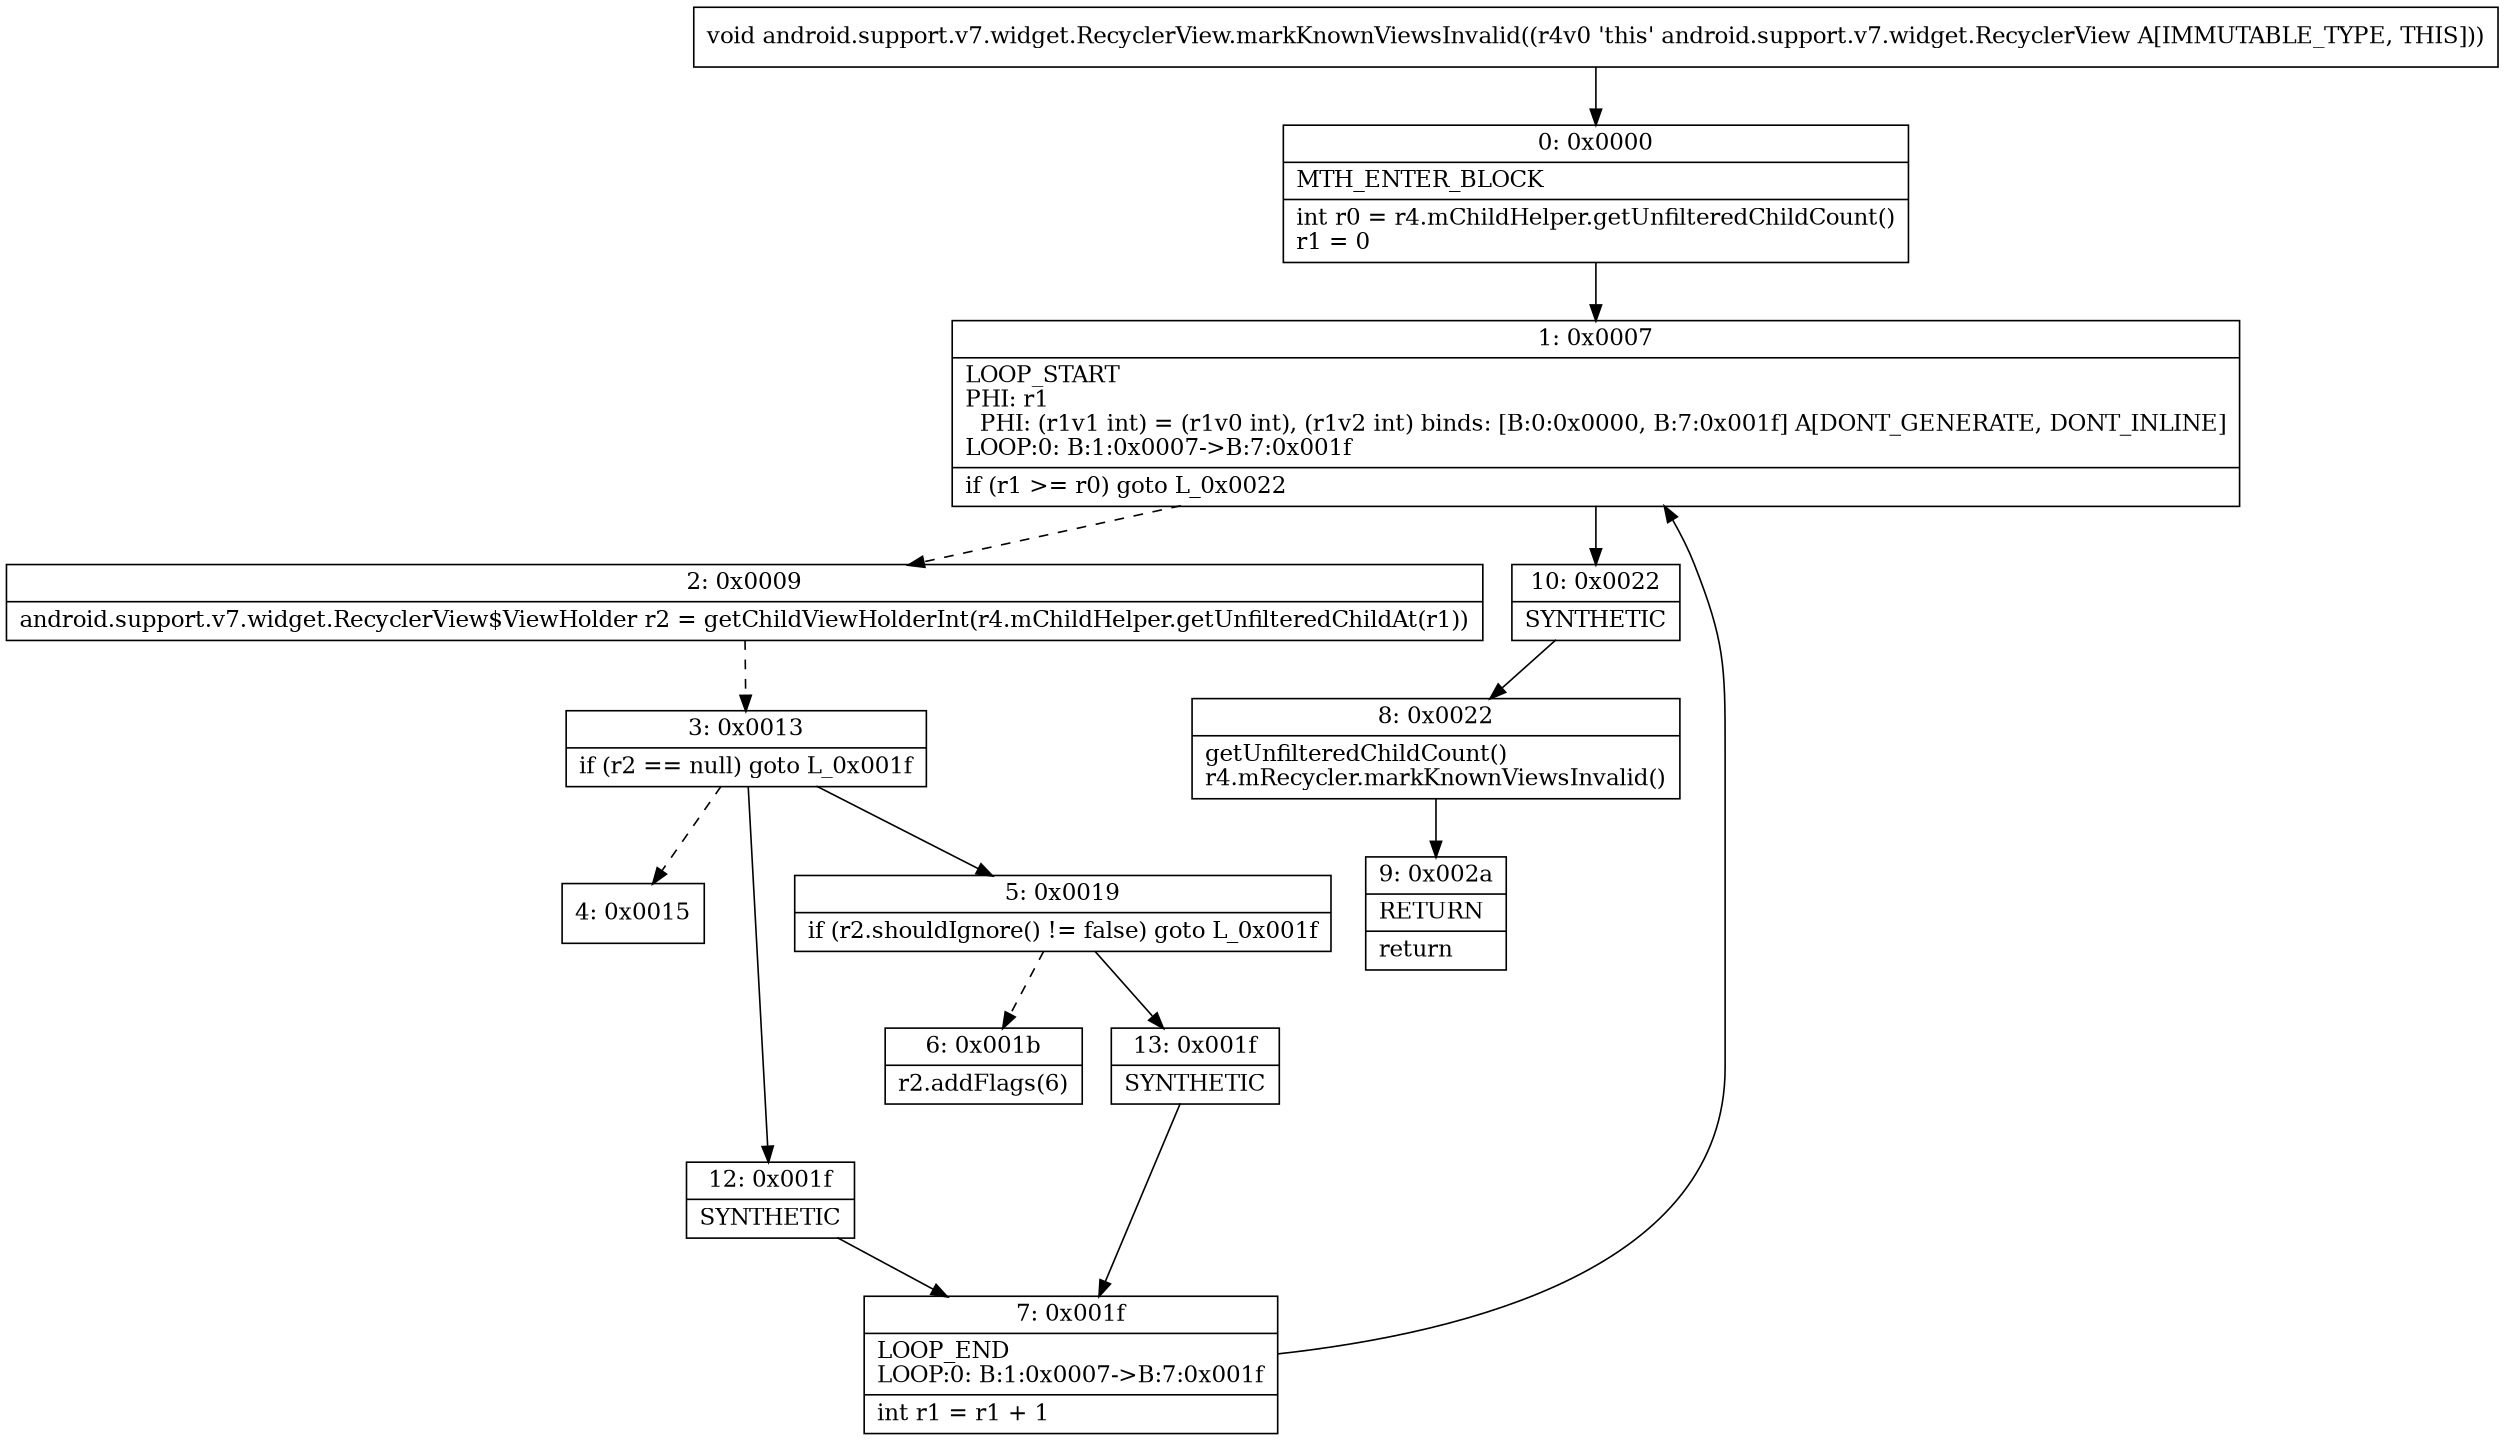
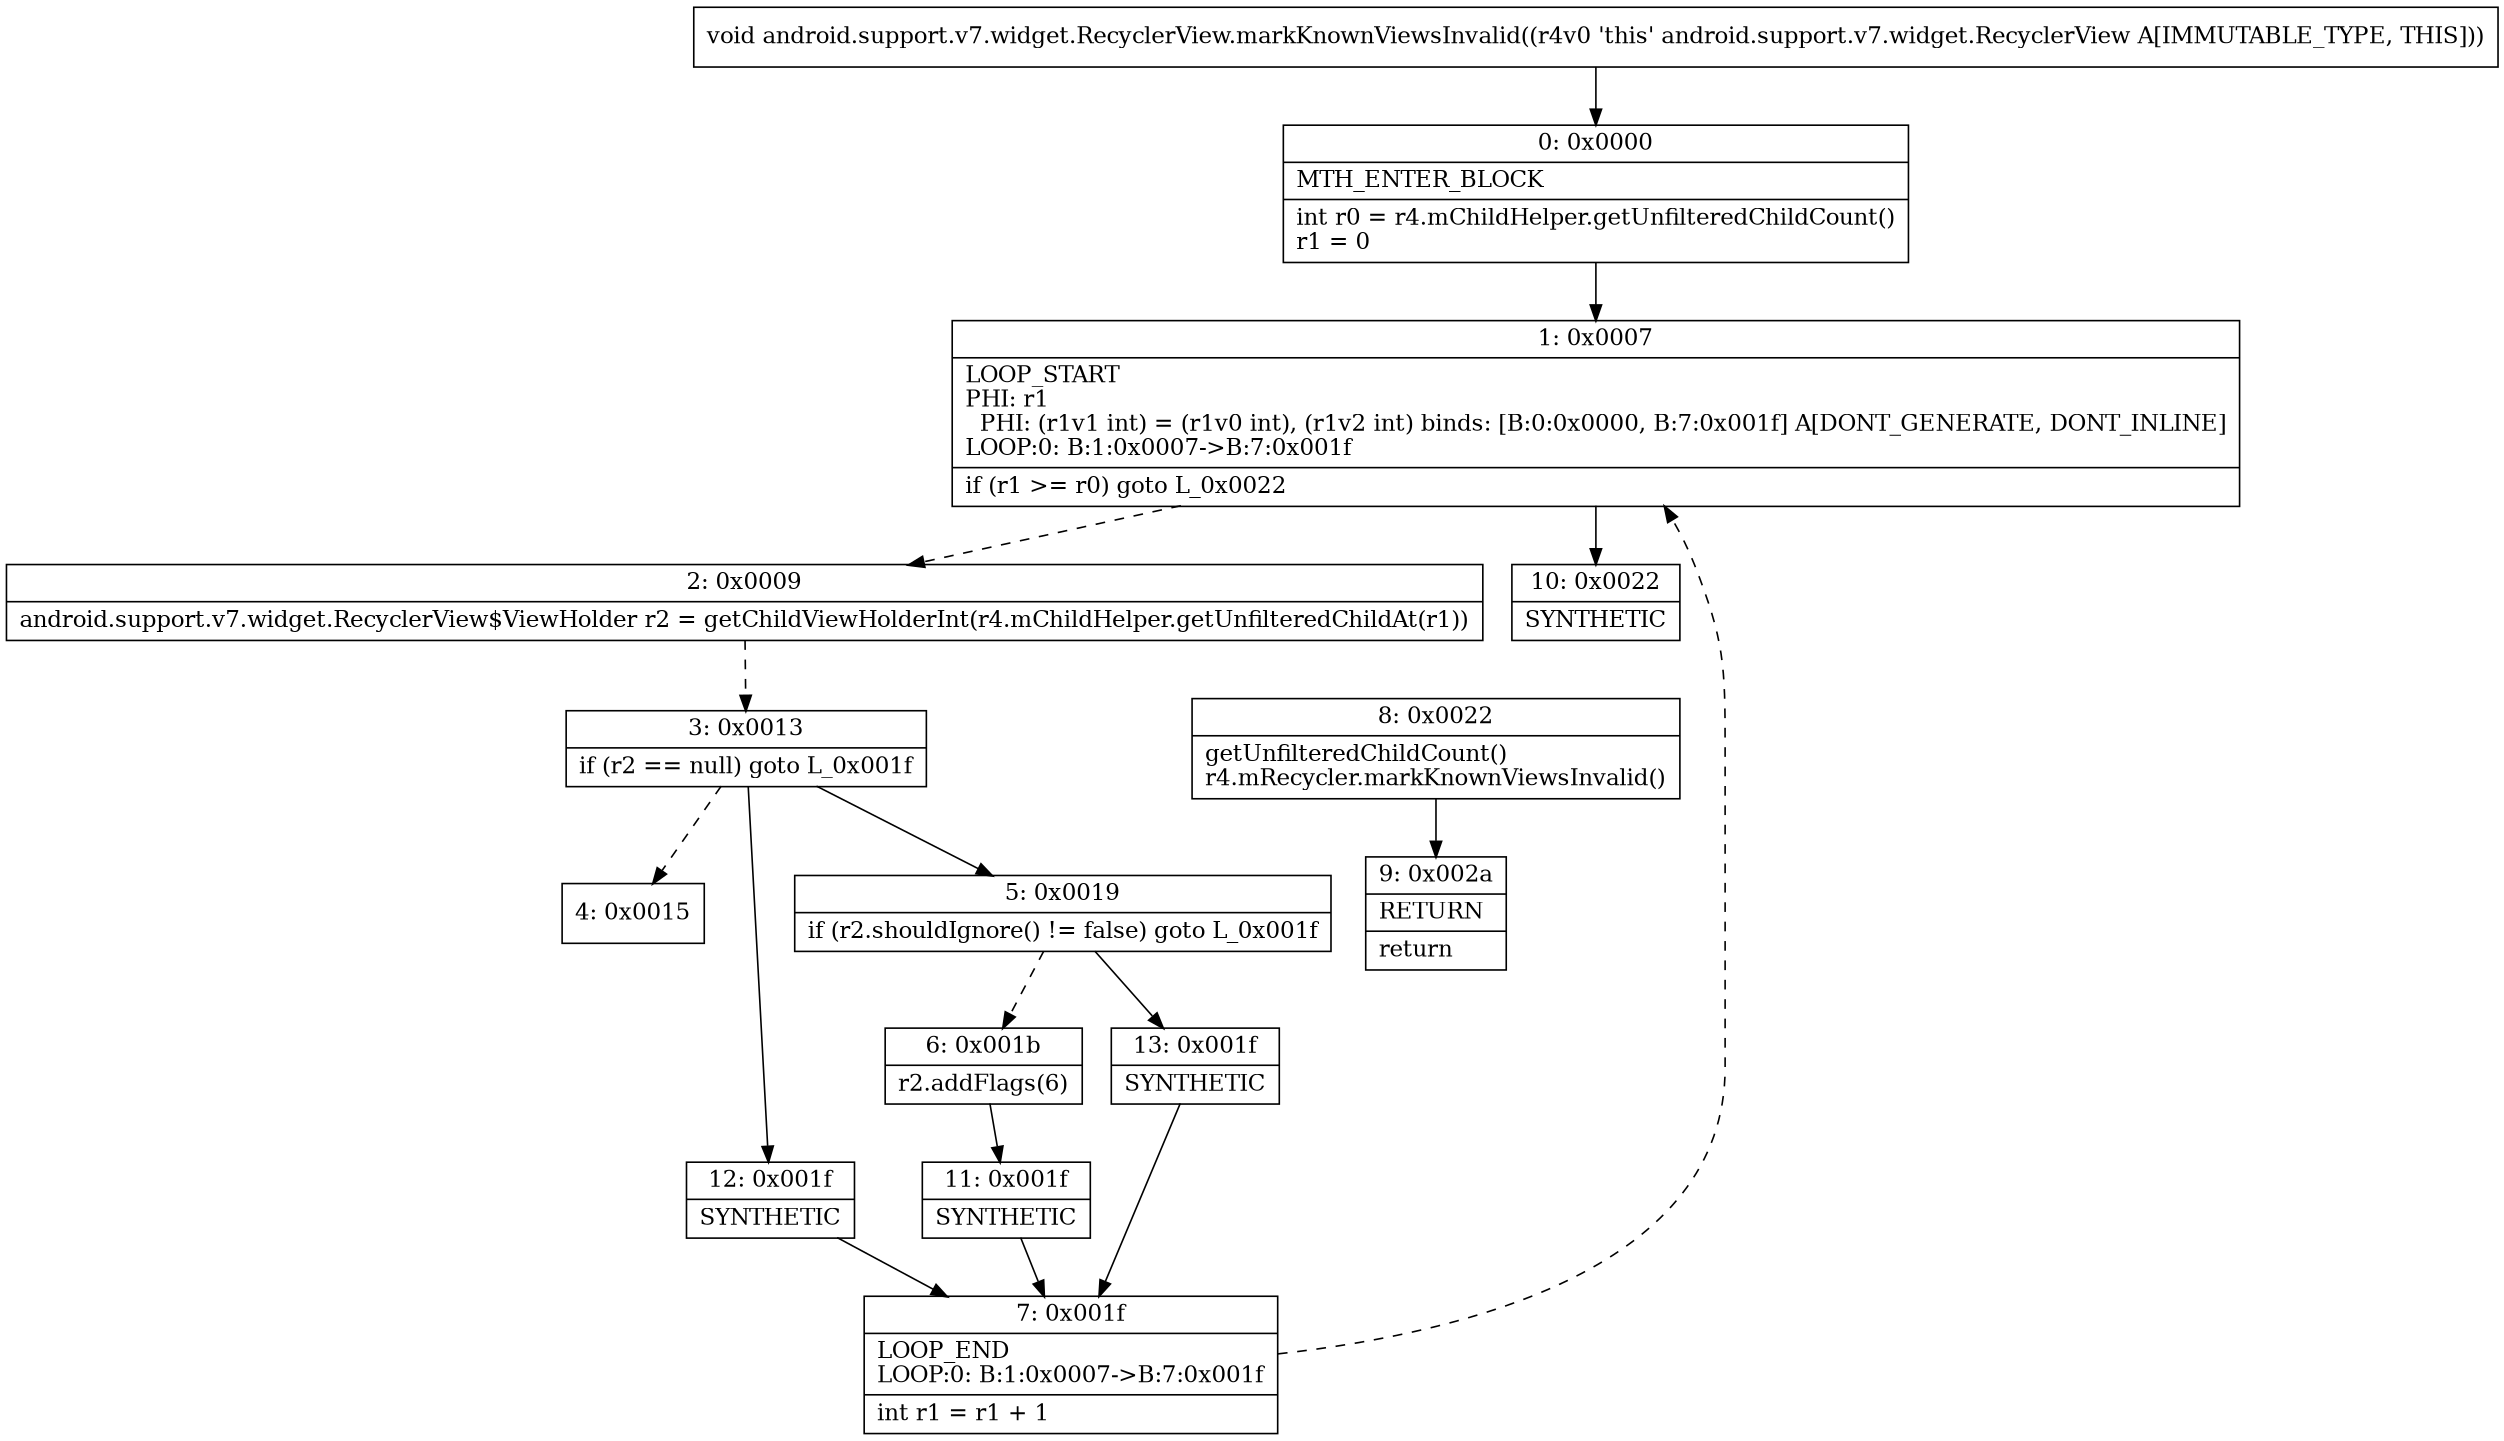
(1529, 664) -> none
(1723, 1079) -> (1723, 1079)
none -> (1006, 1200)
